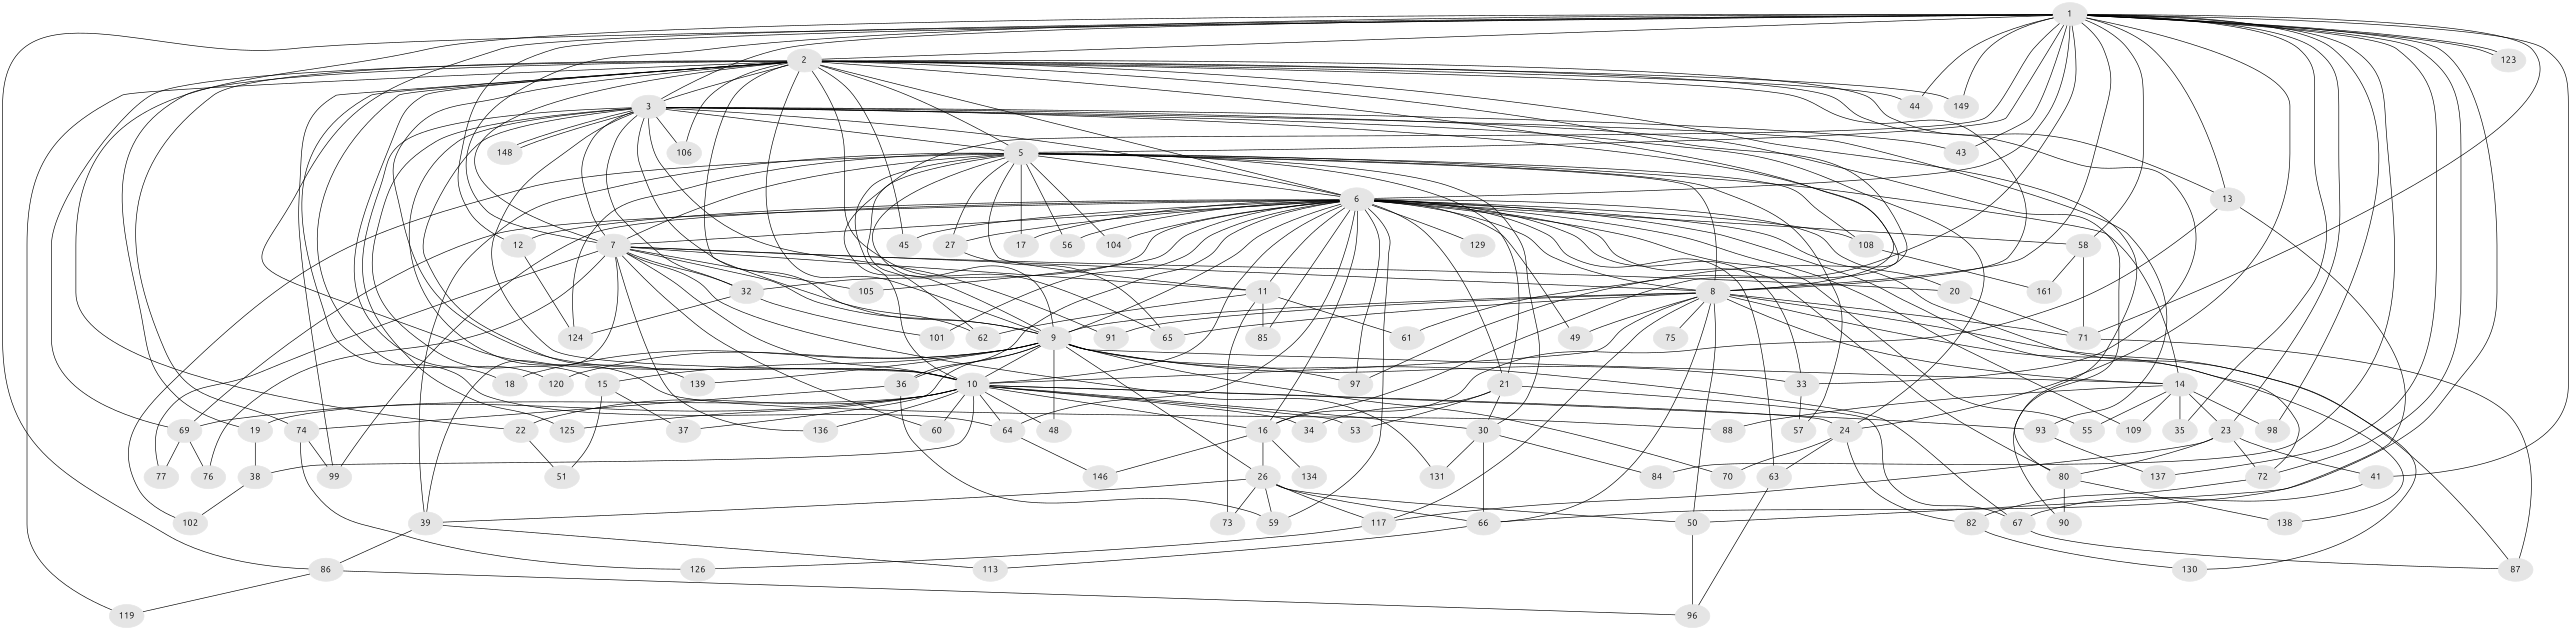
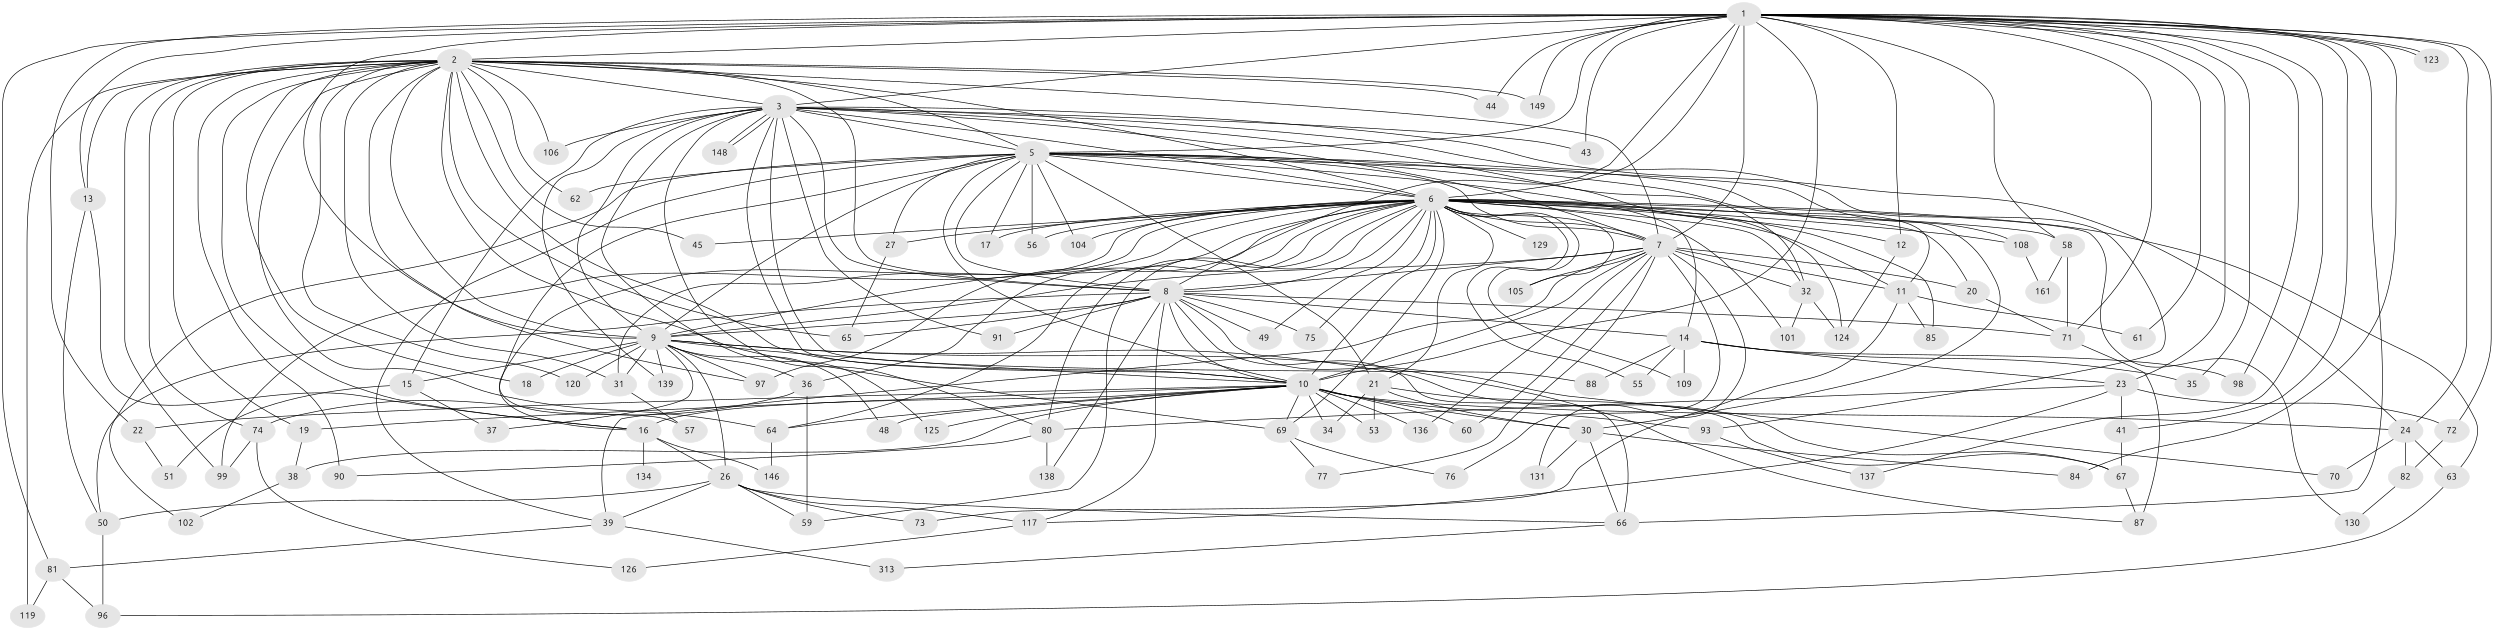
(1897, 297) -> (1374, 280)
(1104, 314) -> none
(1725, 370) -> none
(1802, 385) -> (619, 385)
(326, 570) -> (53, 570)
(990, 570) -> (887, 570)
